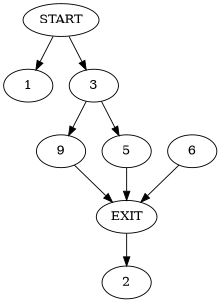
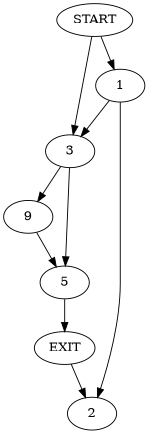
none -> (98, 115)
(192, 151) -> none
(90, 180) -> (44, 246)
none -> (120, 247)
